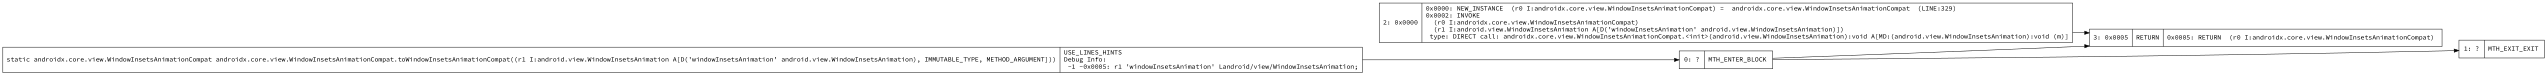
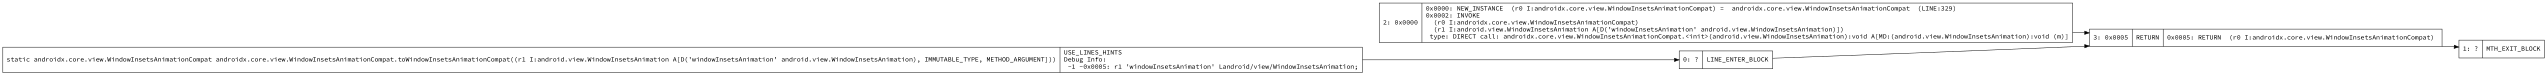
(2513, 49) -> (2513, 49)
(2113, 56) -> (2448, 47)
(1737, 60) -> (1738, 60)
